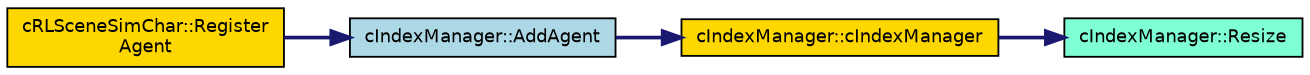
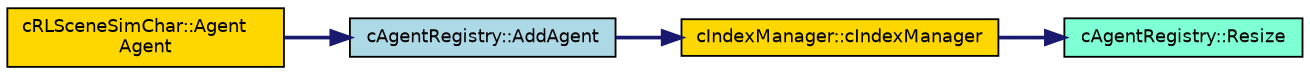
(146, 38) -> (146, 38)
(483, 38) -> (483, 38)
(1183, 38) -> (1183, 38)
